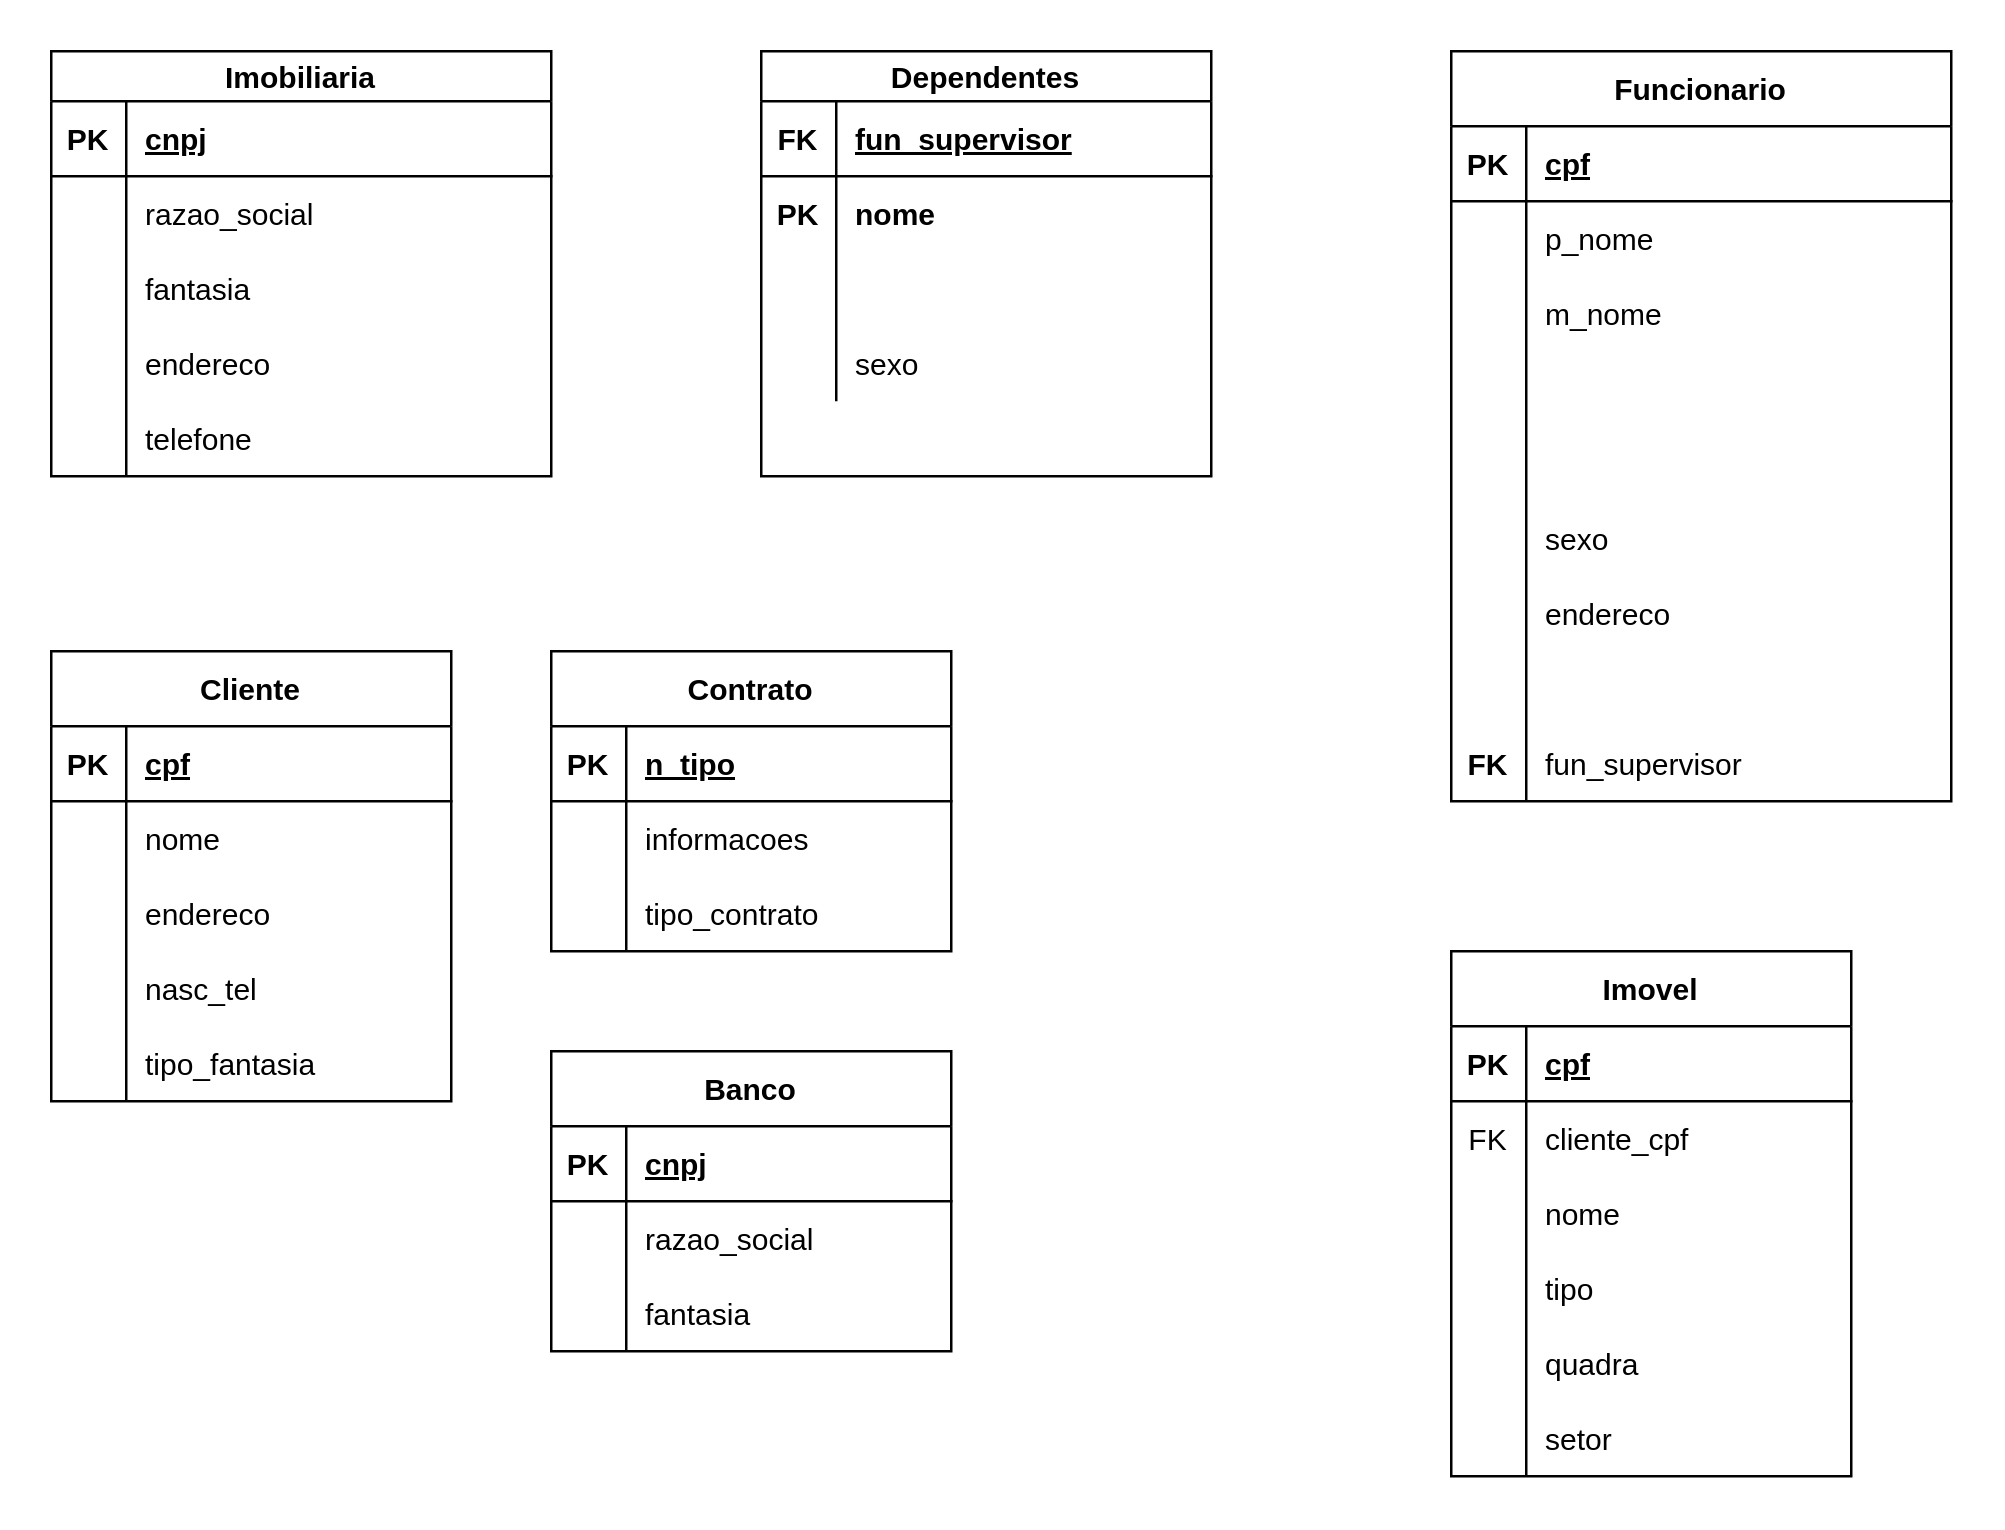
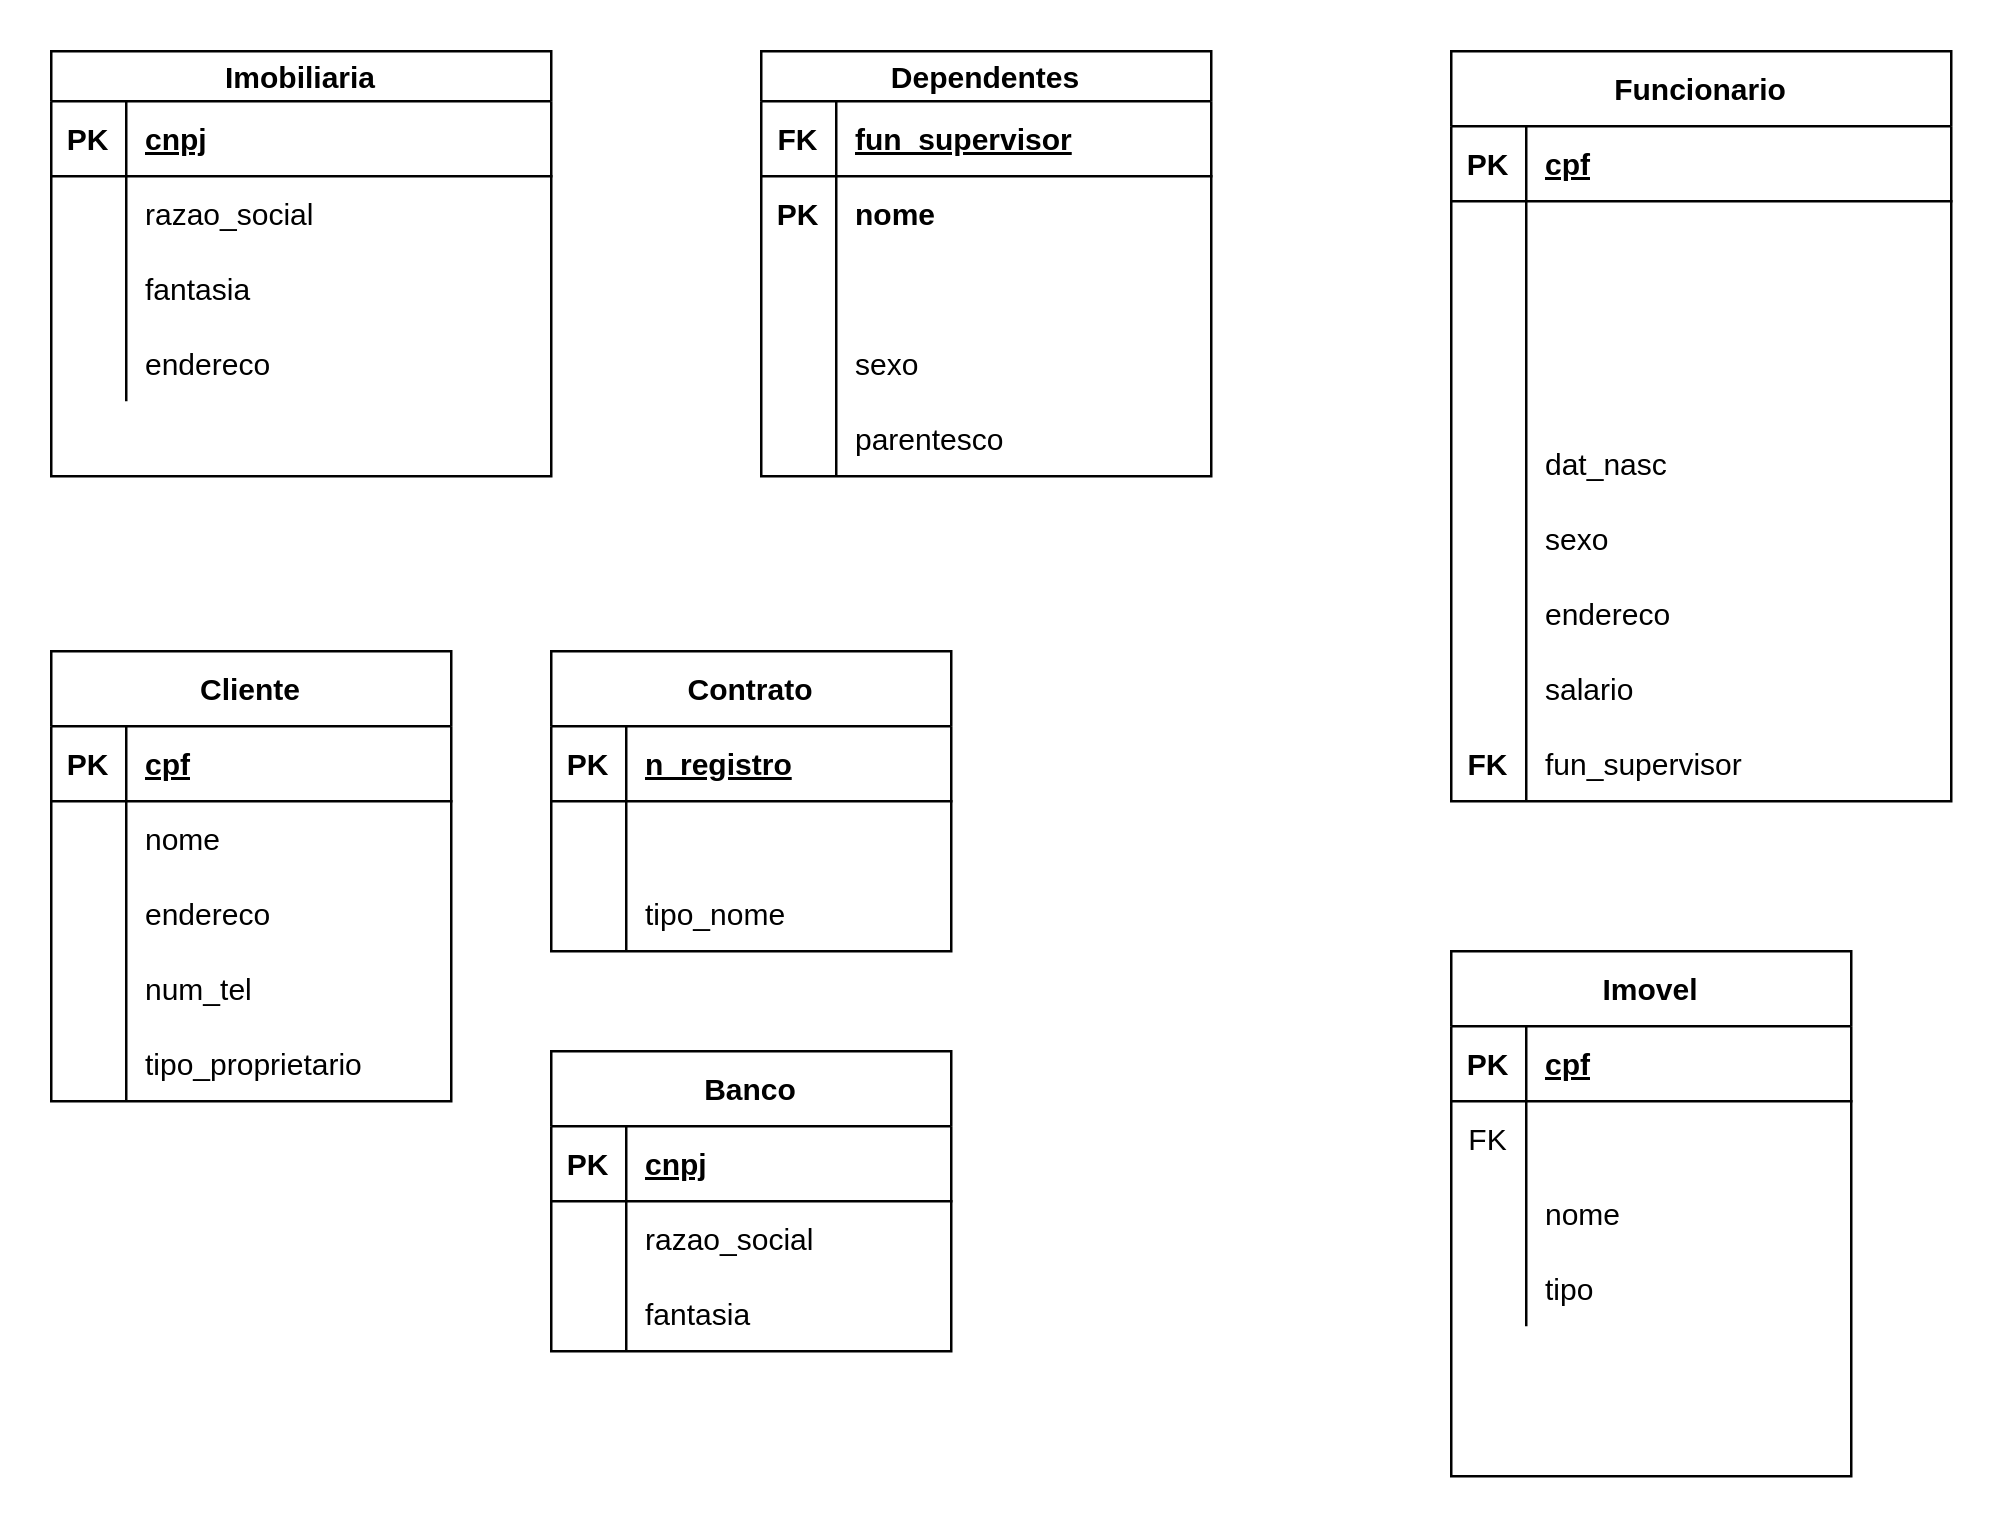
(1739, 239) -> none
(1739, 314) -> none
(339, 439) -> none
none -> (1024, 439)
none -> (1739, 464)
none -> (1739, 689)
(692, 765) -> (725, 765)
(789, 839) -> none
(750, 915) -> (717, 915)
(208, 990) -> (200, 990)
(246, 1065) -> (276, 1065)
(1689, 1139) -> none
(1689, 1364) -> none
(1689, 1439) -> none
